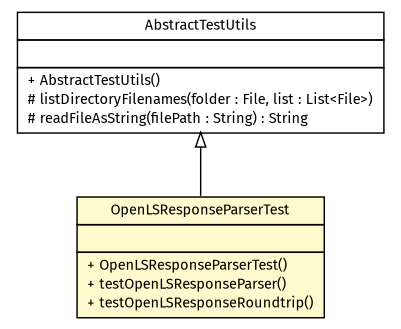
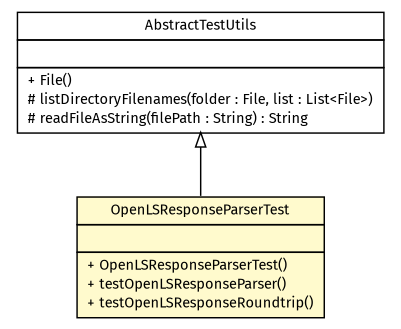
(94, 81) -> (50, 81)
